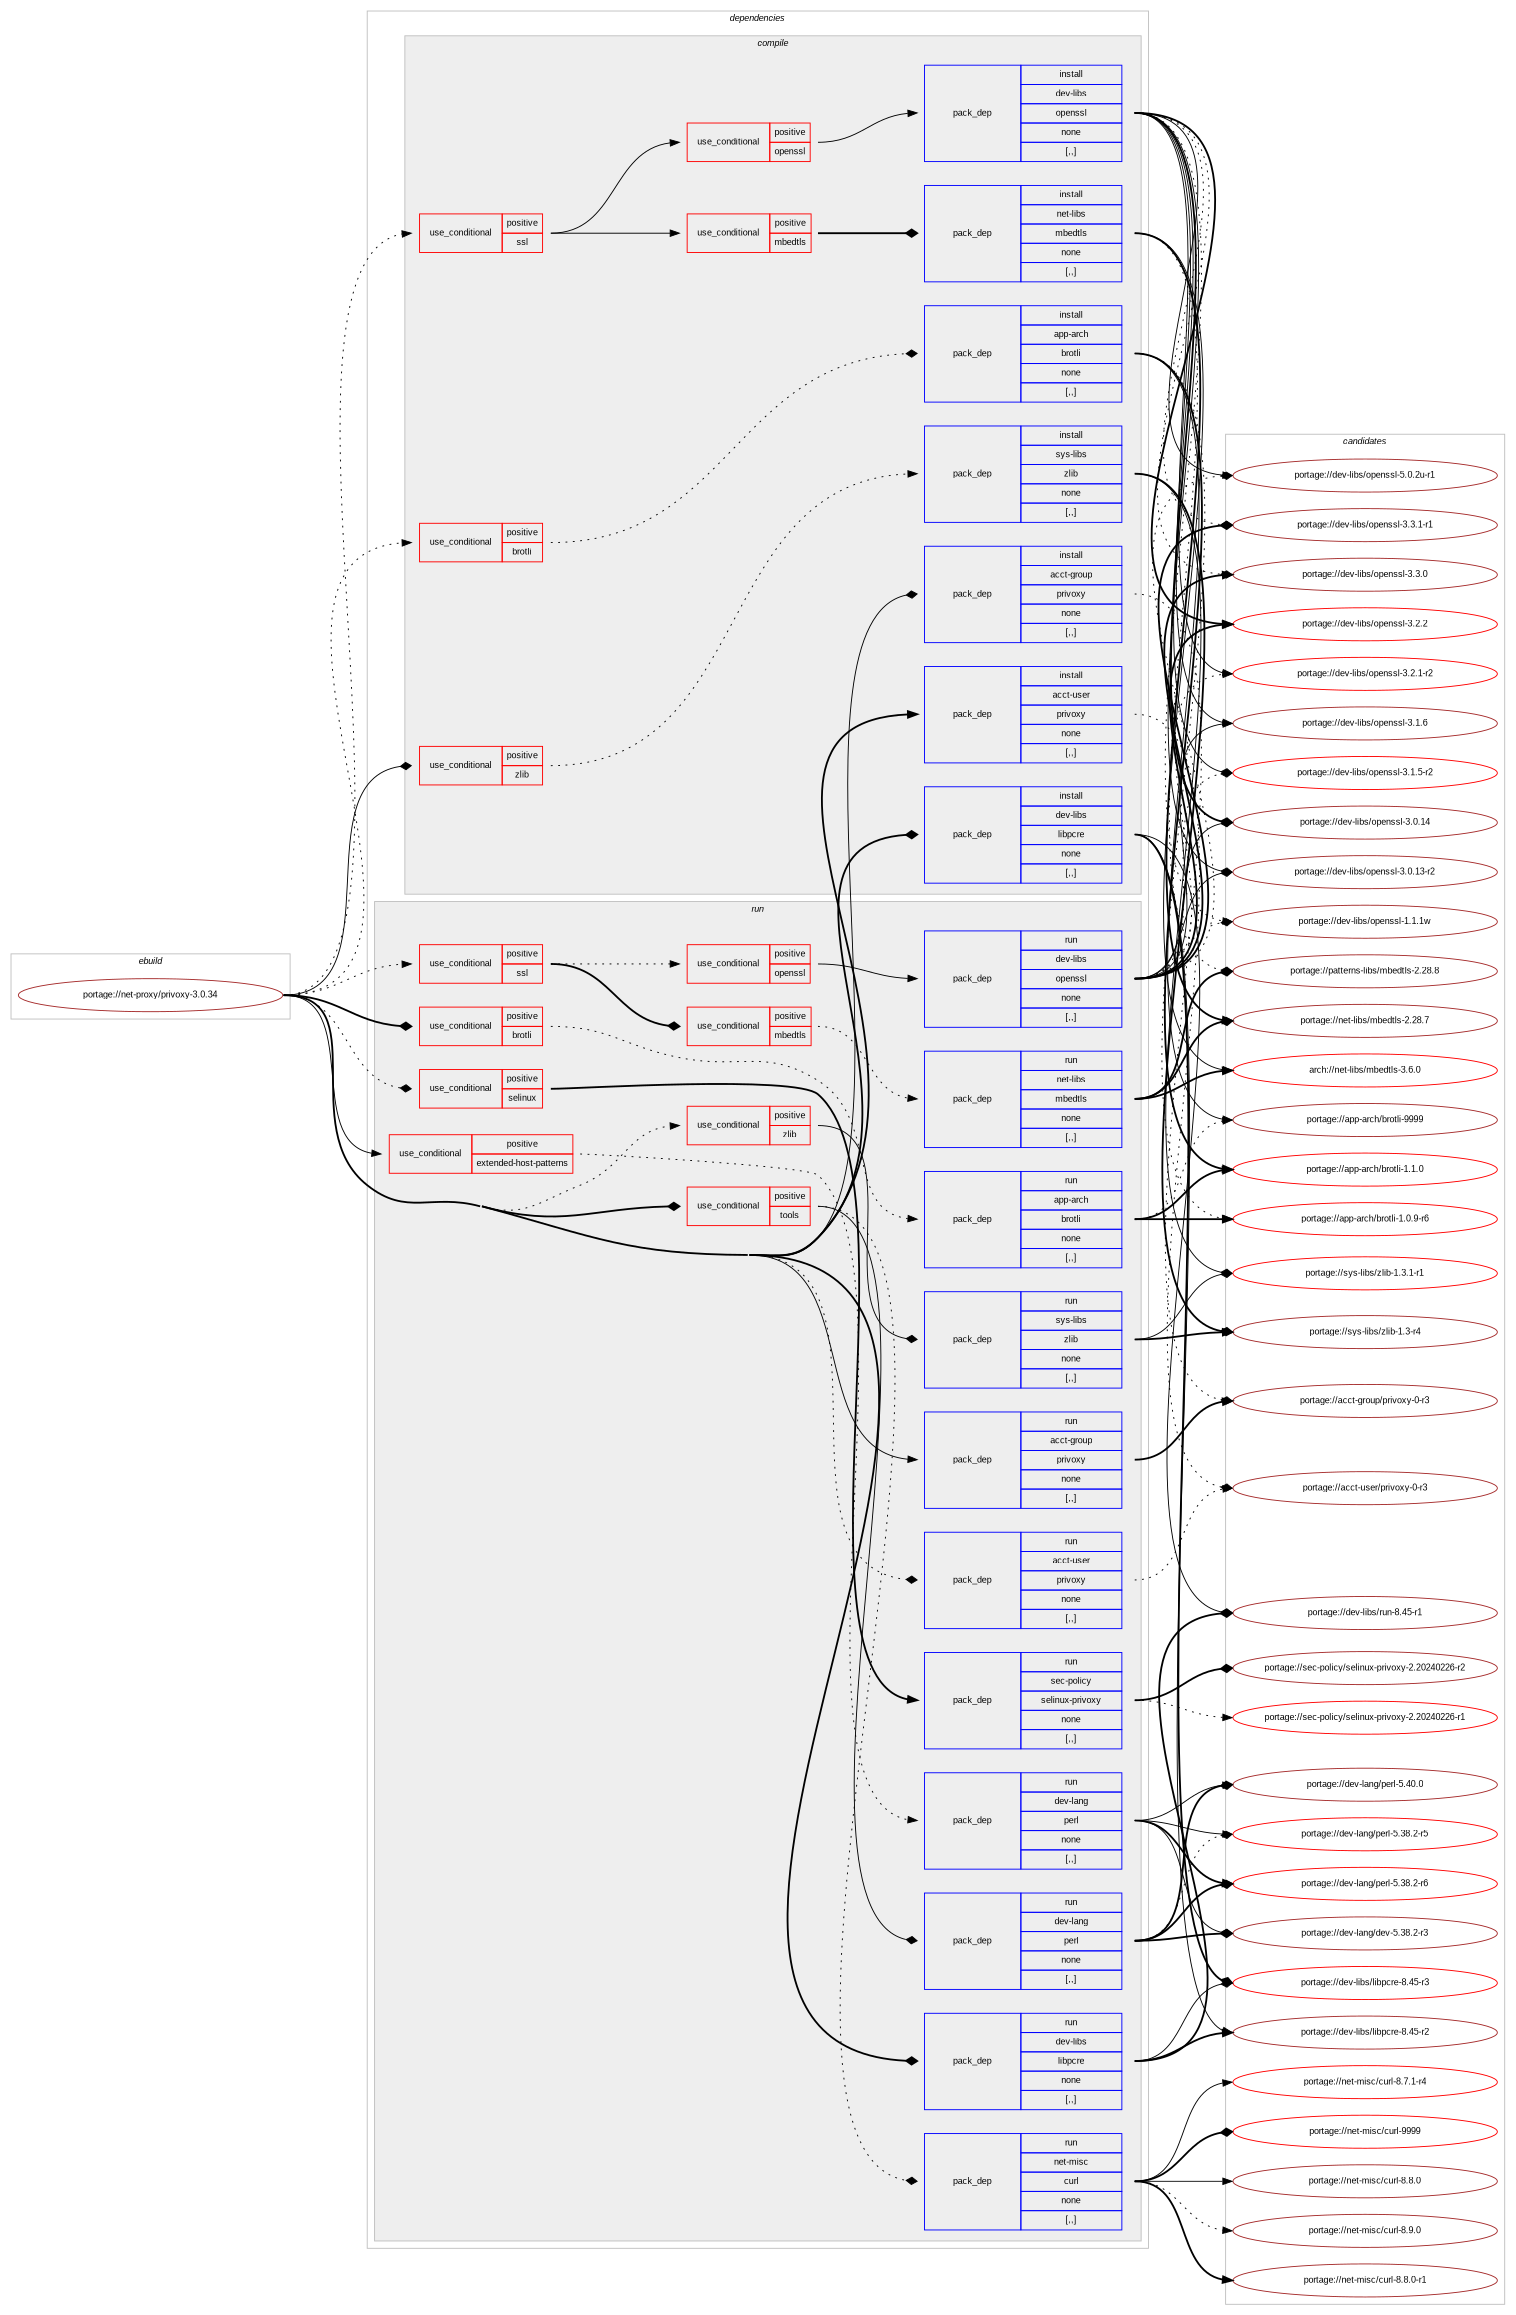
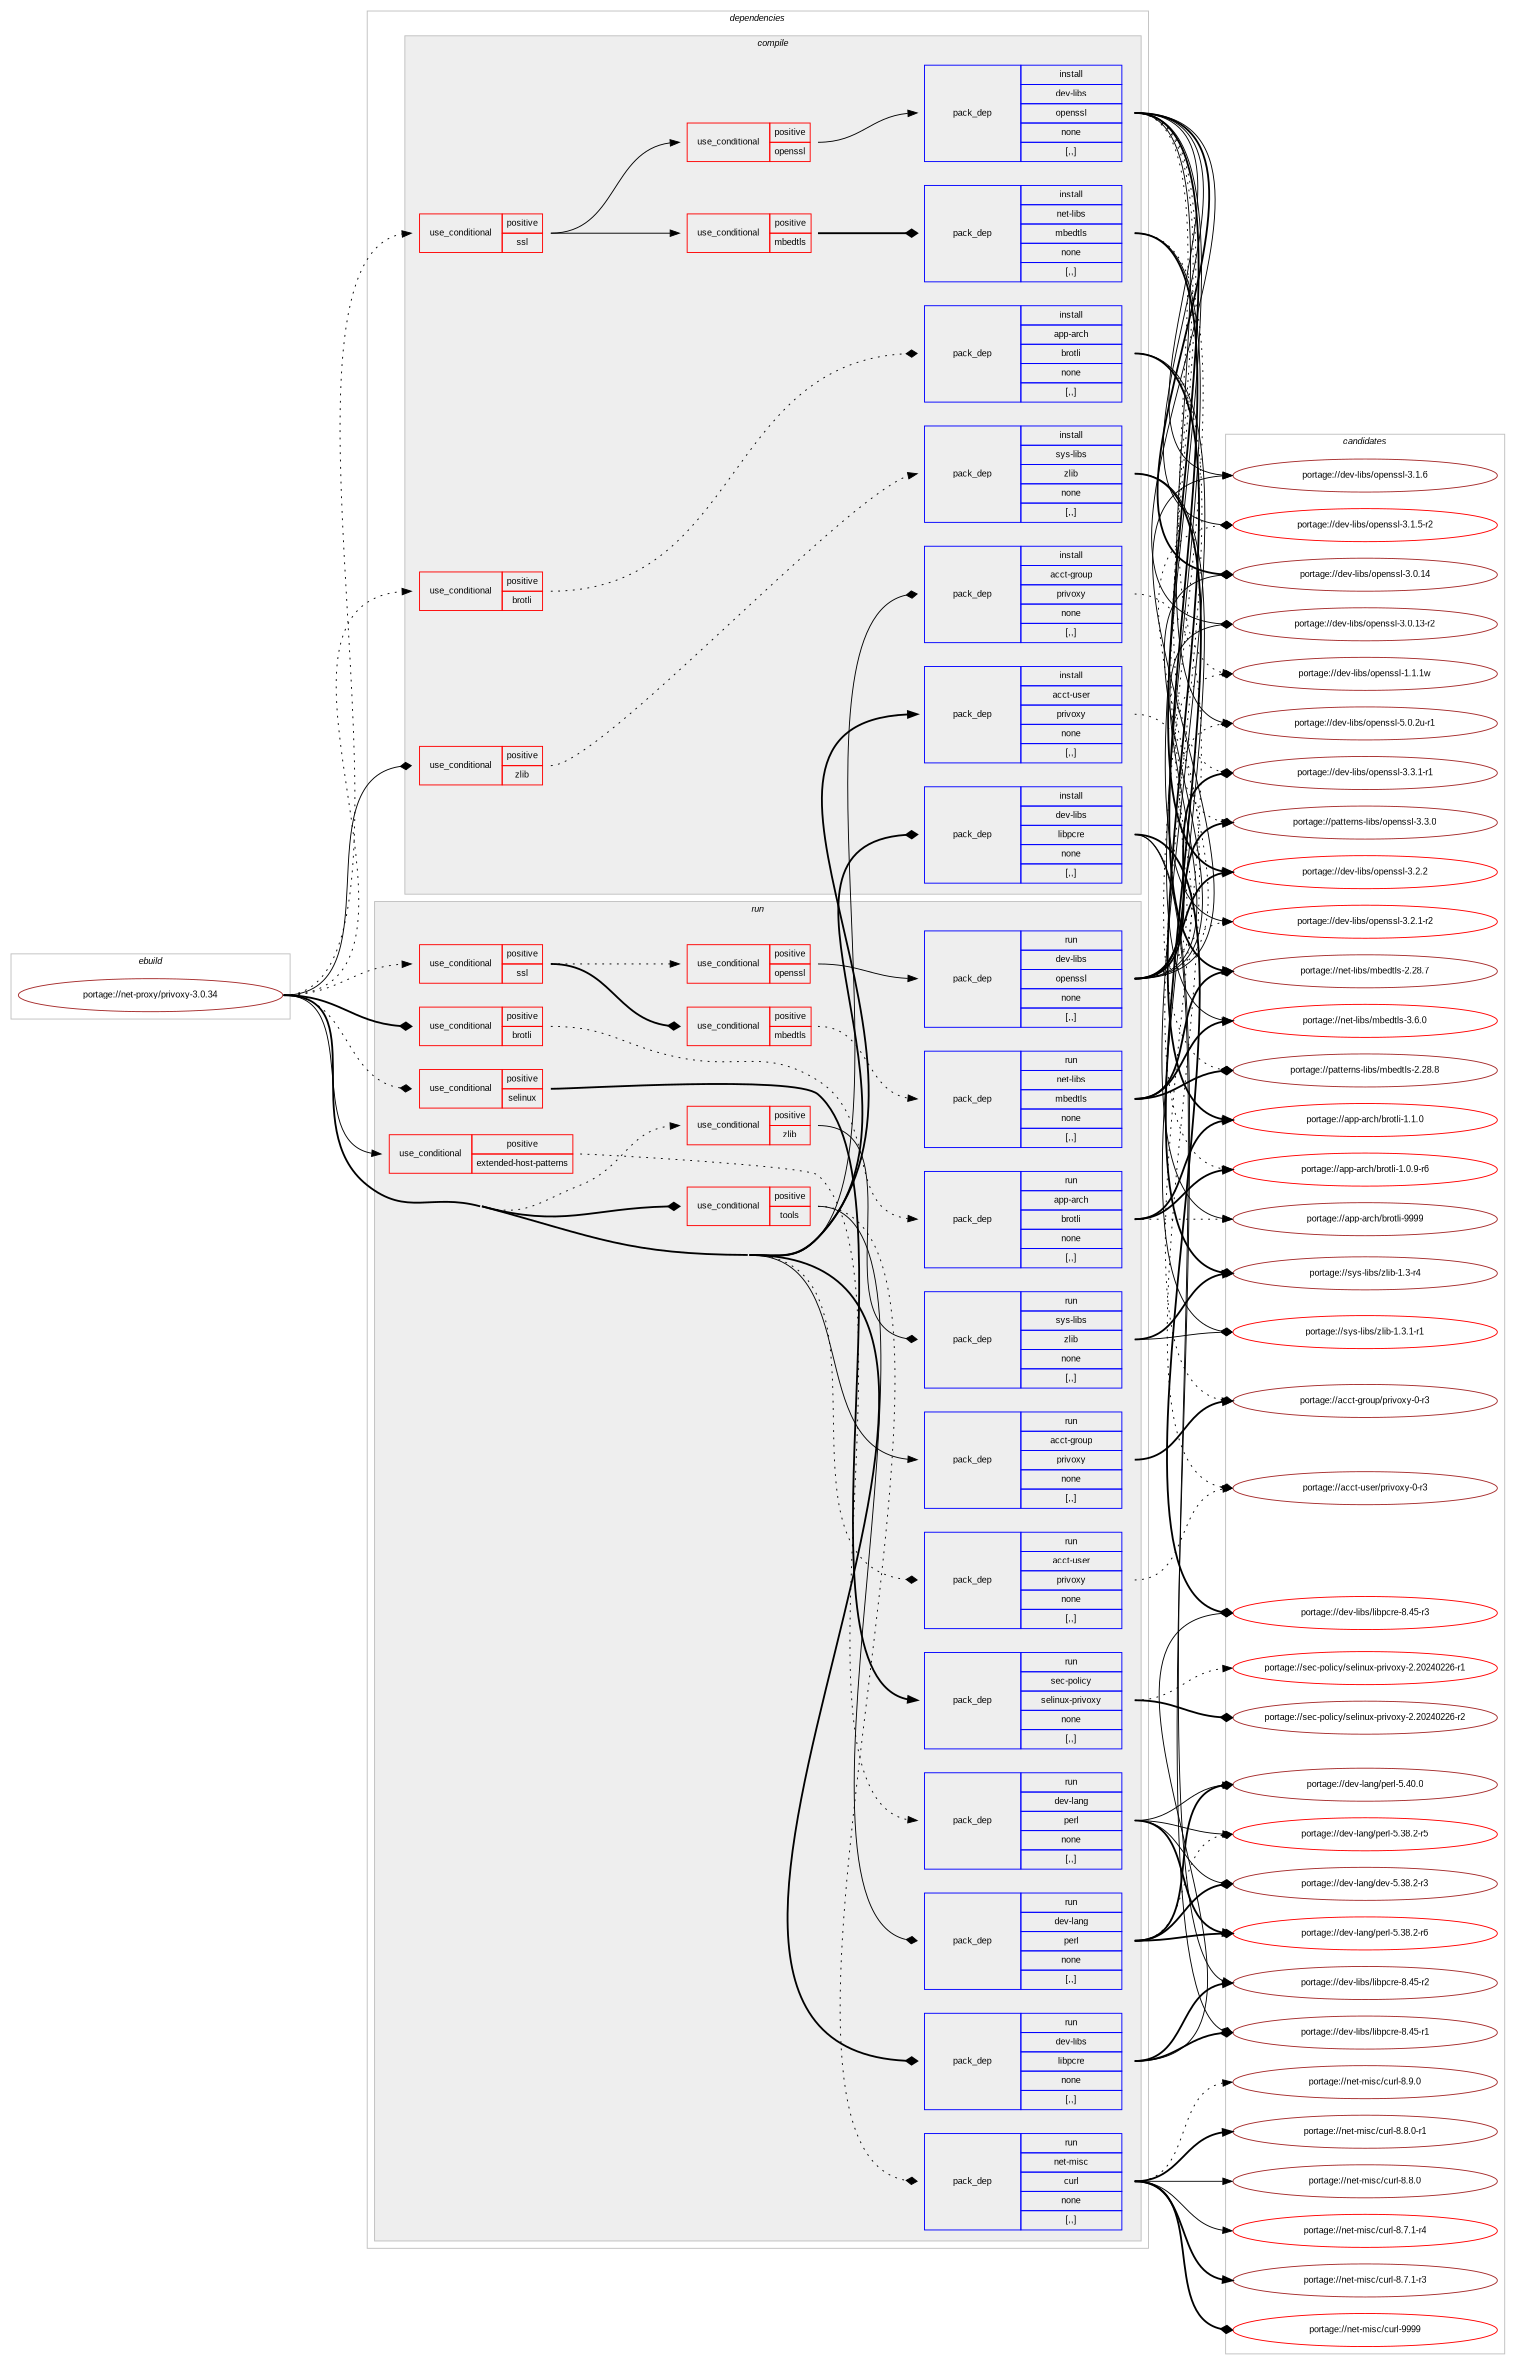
(1365, 575) -> (1365, 823)
(1365, 1070) -> (1365, 1021)
(1365, 1613) -> (1365, 2033)
none -> (1365, 2280)
